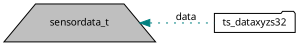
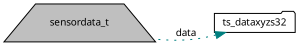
(182, 23) -> (185, 40)
